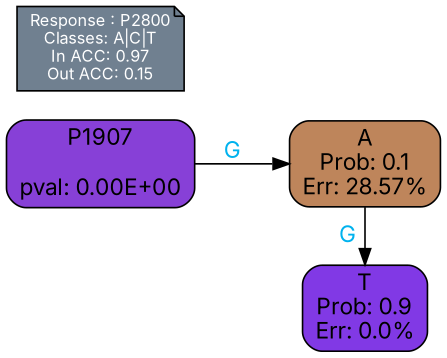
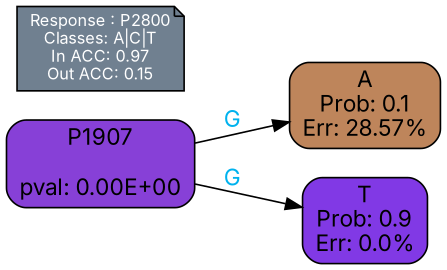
(365, 228) -> (240, 194)
